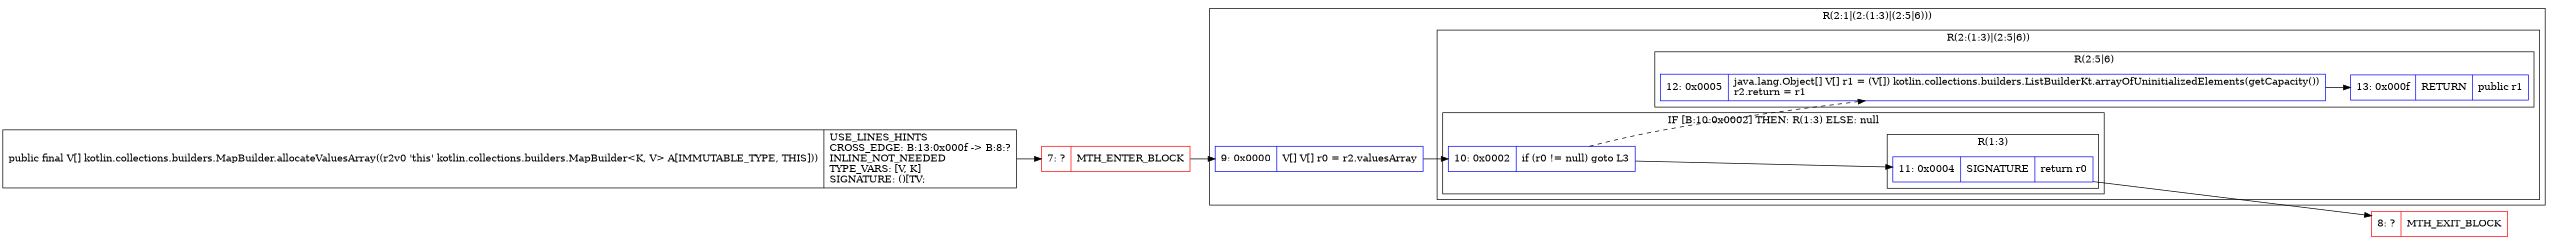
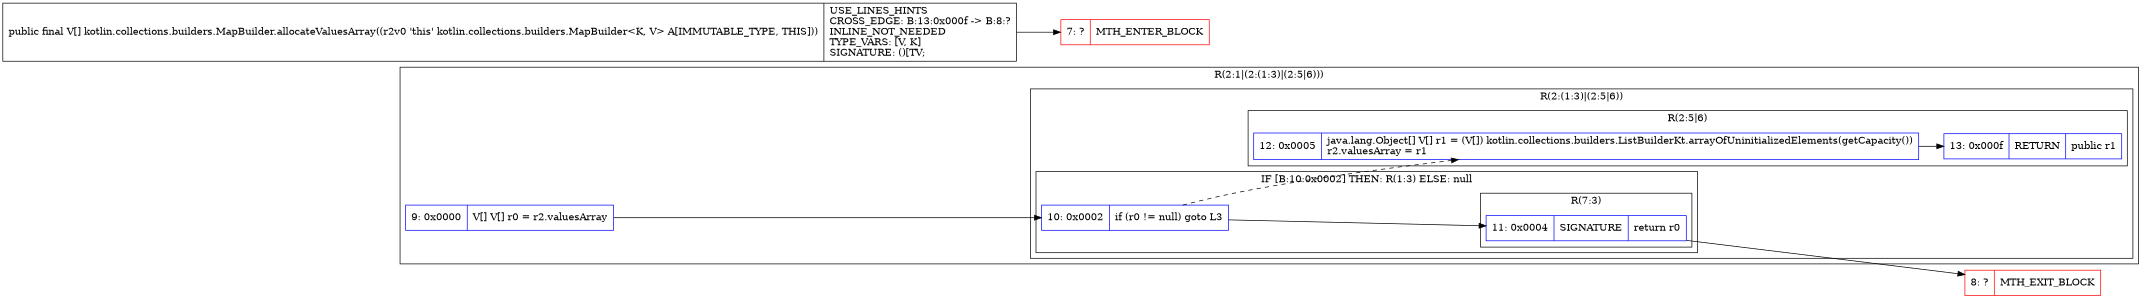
(1770, 92) -> (1377, 151)
(1993, 142) -> (1586, 201)
(1199, 159) -> none
